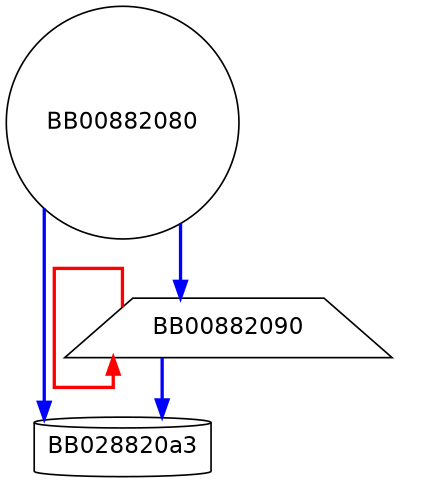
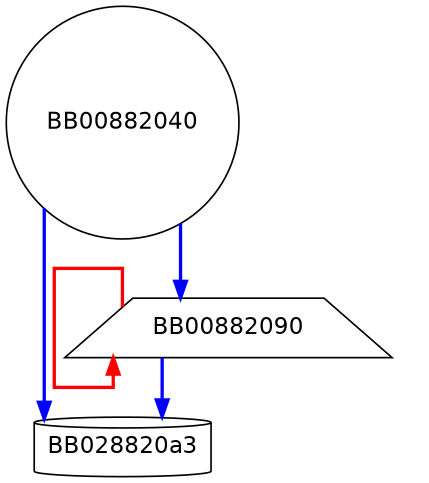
(123, 123) -> (123, 123)
